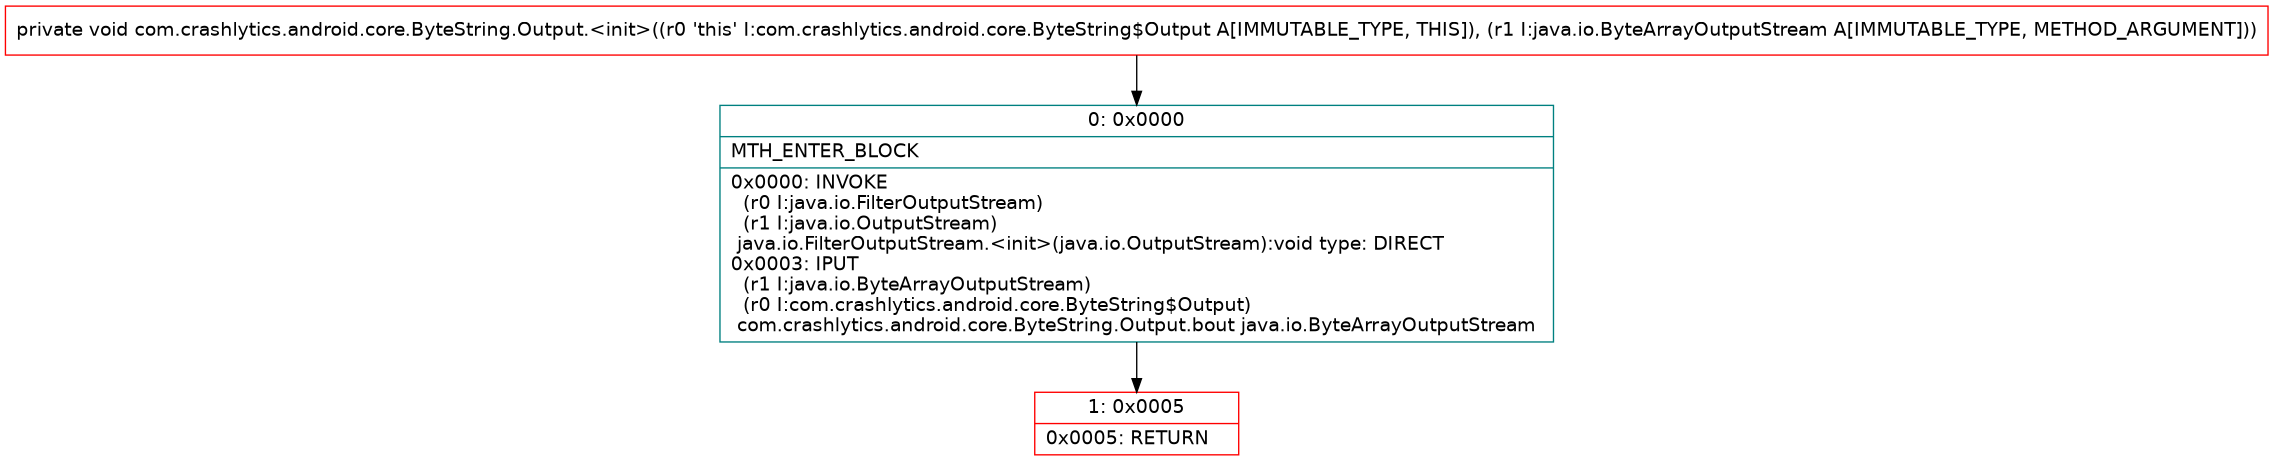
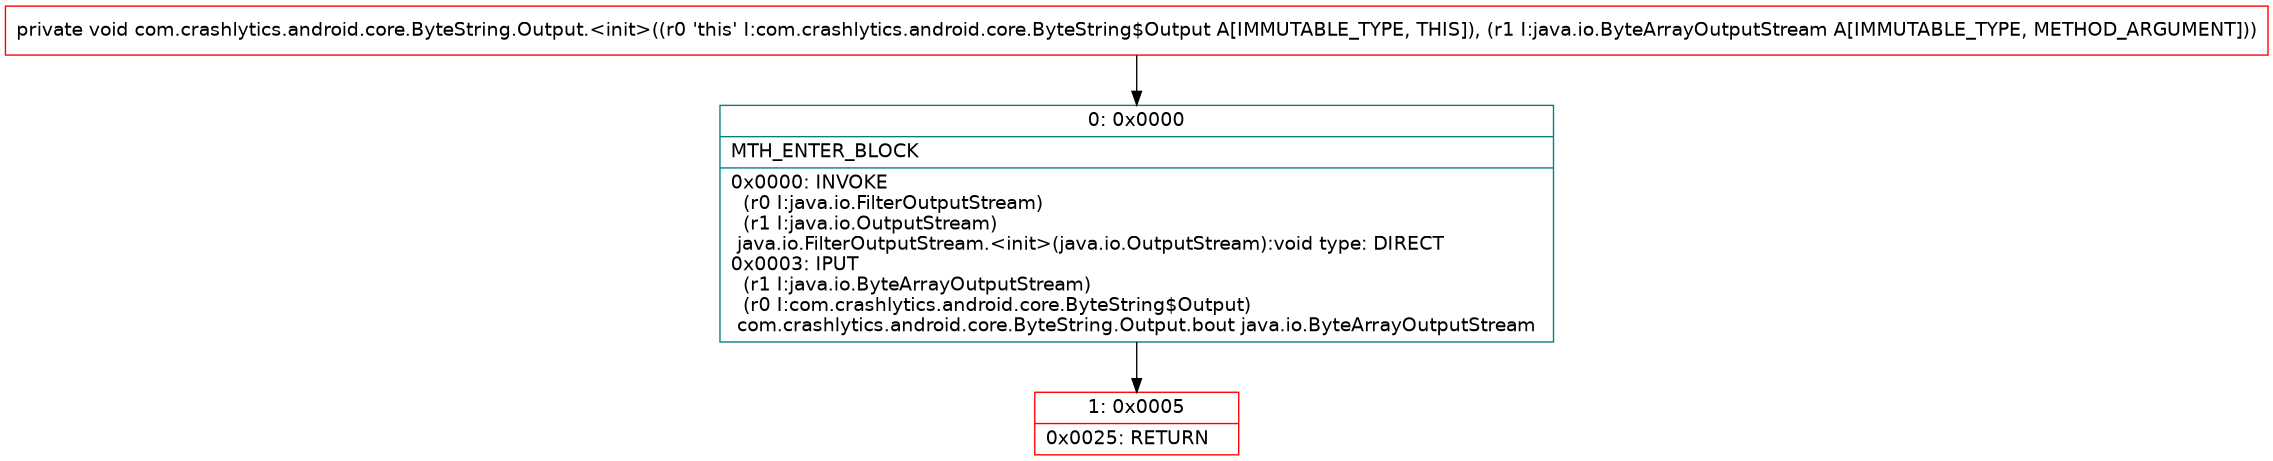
(1137, 439) -> (1137, 439)
